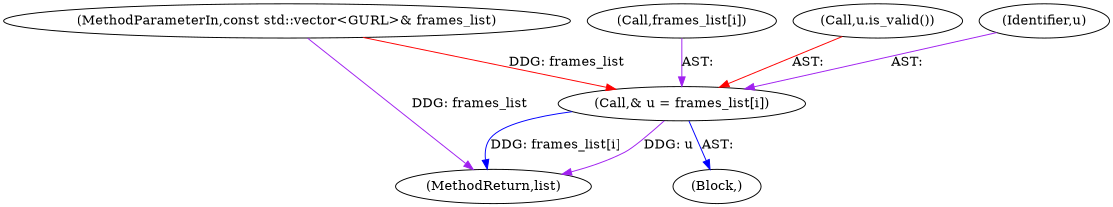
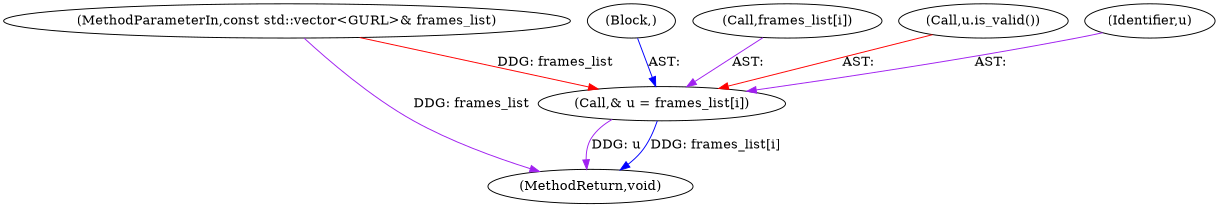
(698, 141) -> (645, 58)
(493, 186) -> (590, 186)
